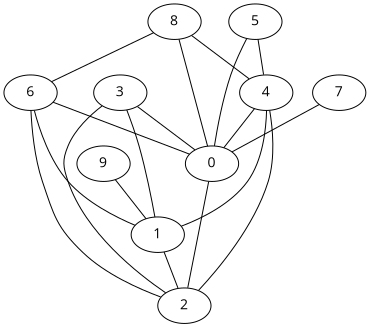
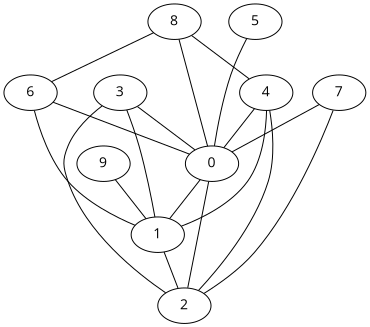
(261, 57) -> none
none -> (185, 199)
(62, 228) -> (283, 213)
